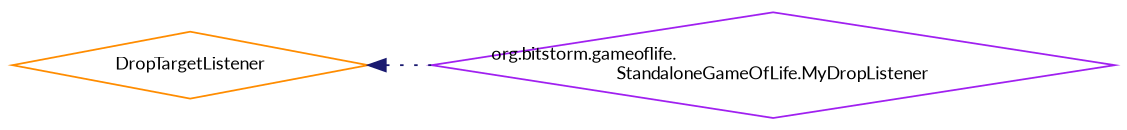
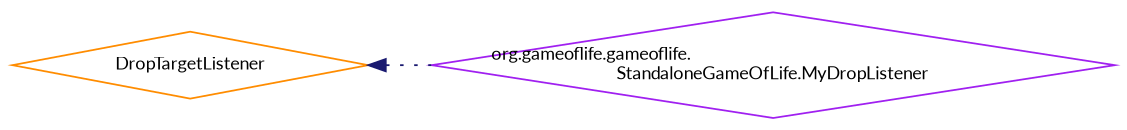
(773, 65) -> (773, 65)
